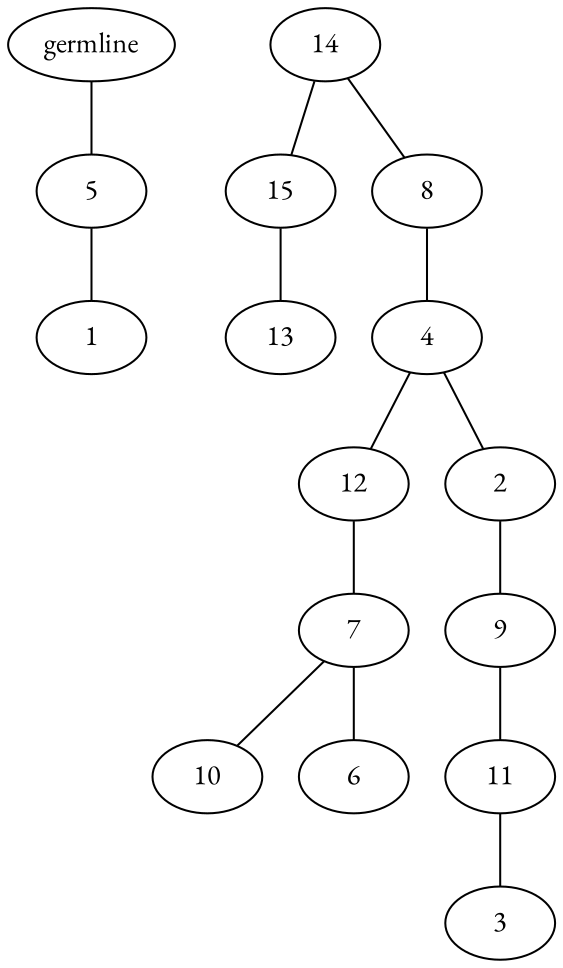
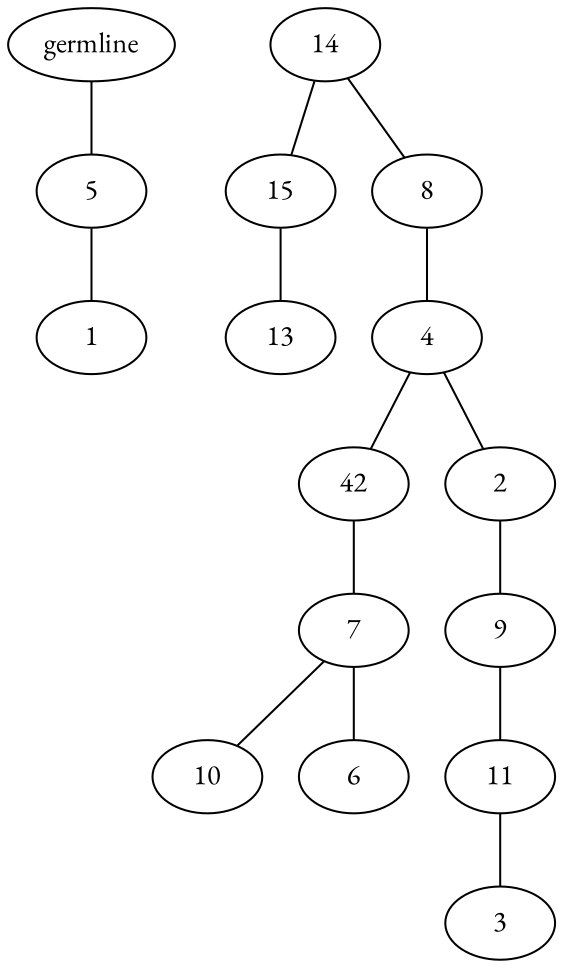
(354, 484) -> (354, 484)
